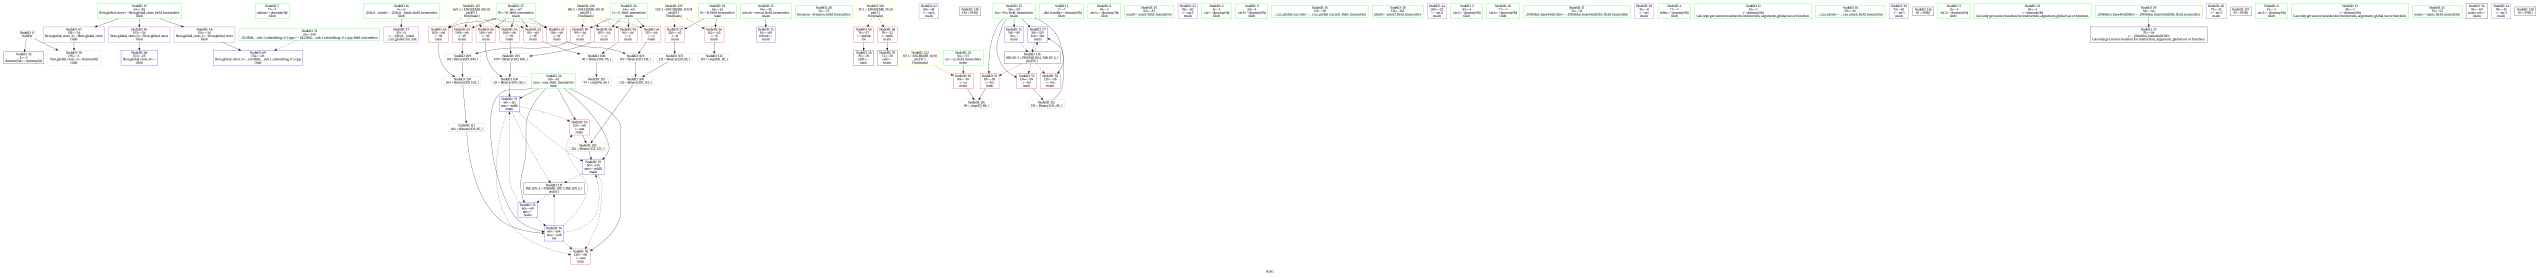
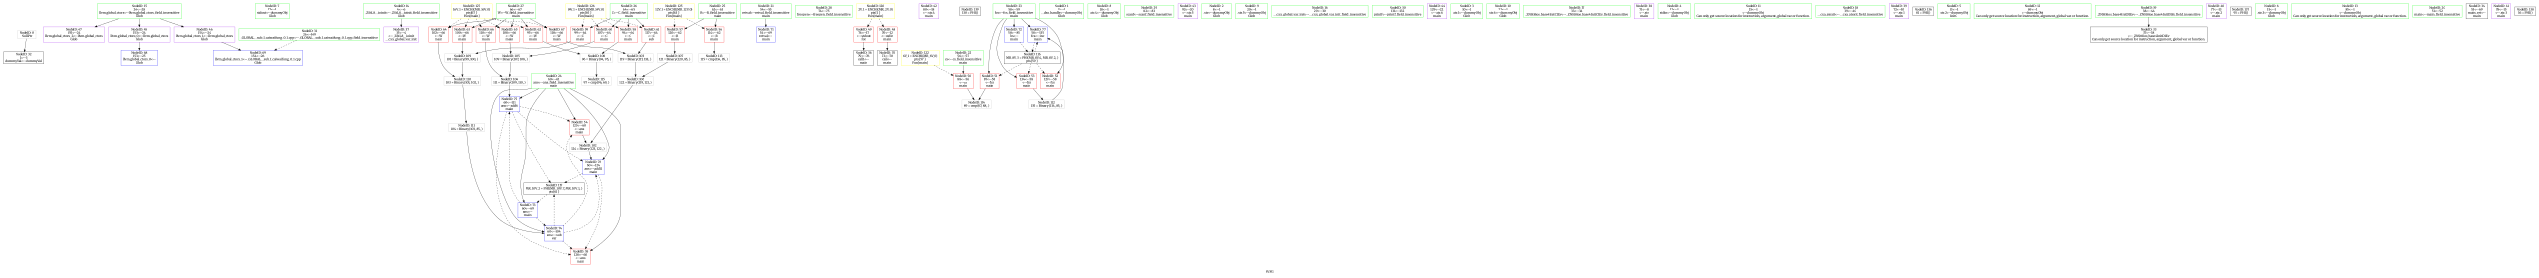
(651, 39) -> (651, 39)
(74, 58) -> none
